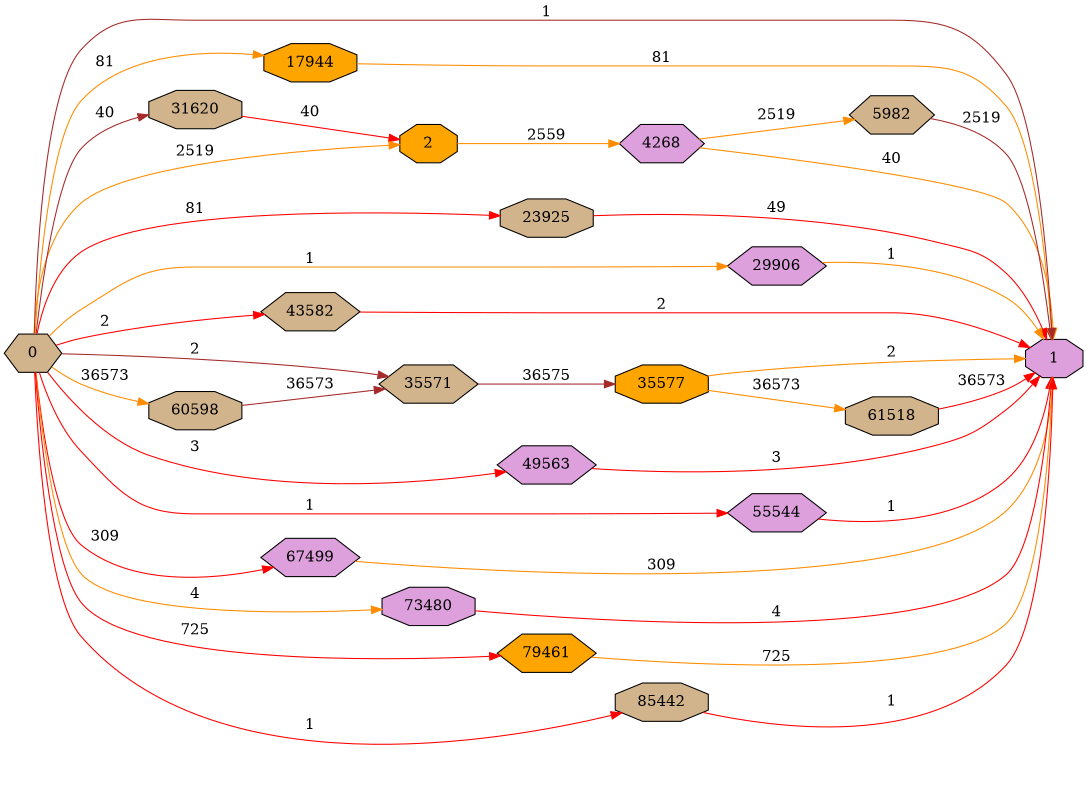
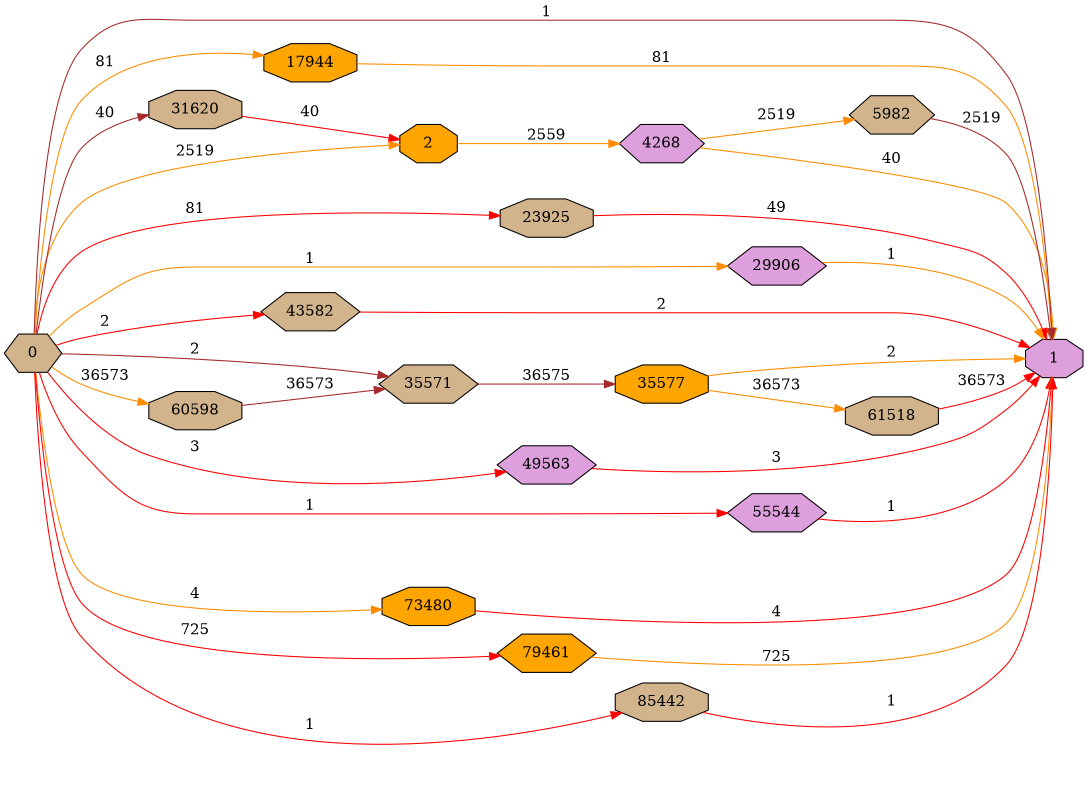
(310, 557) -> none
(429, 606) -> (429, 606)
